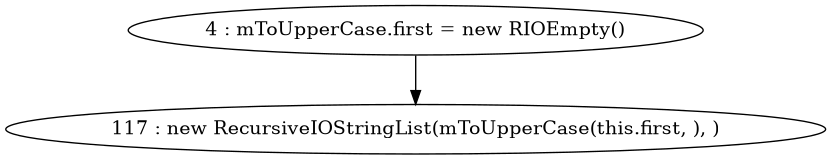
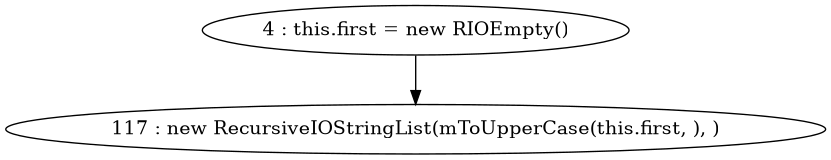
(416, 30) -> (416, 30)
